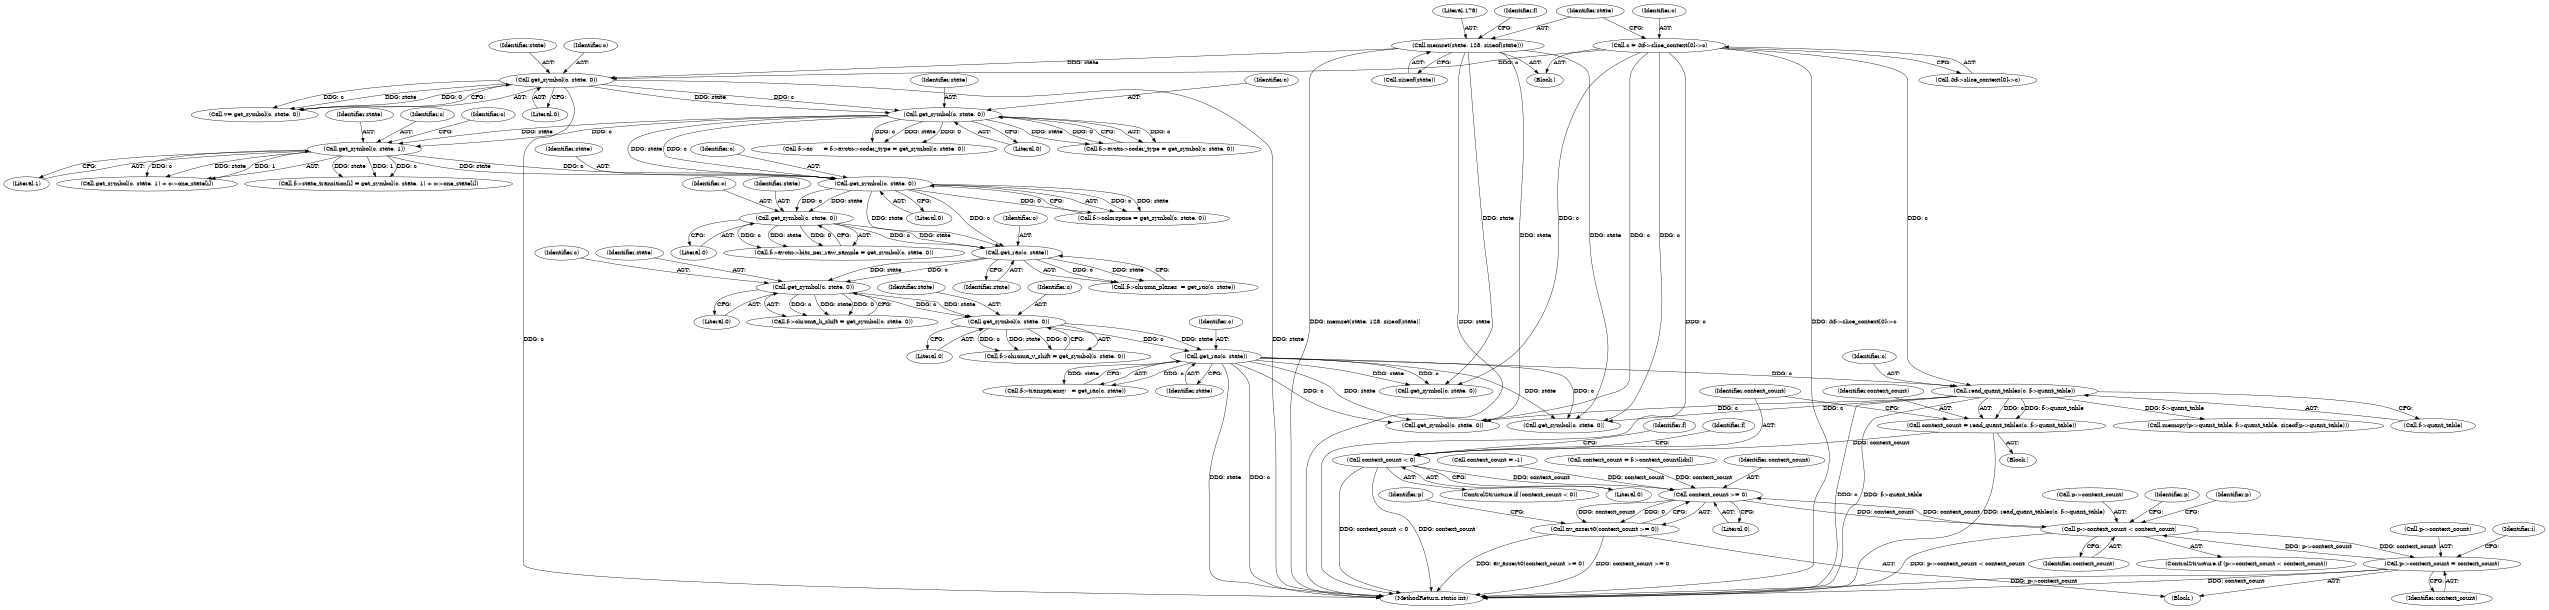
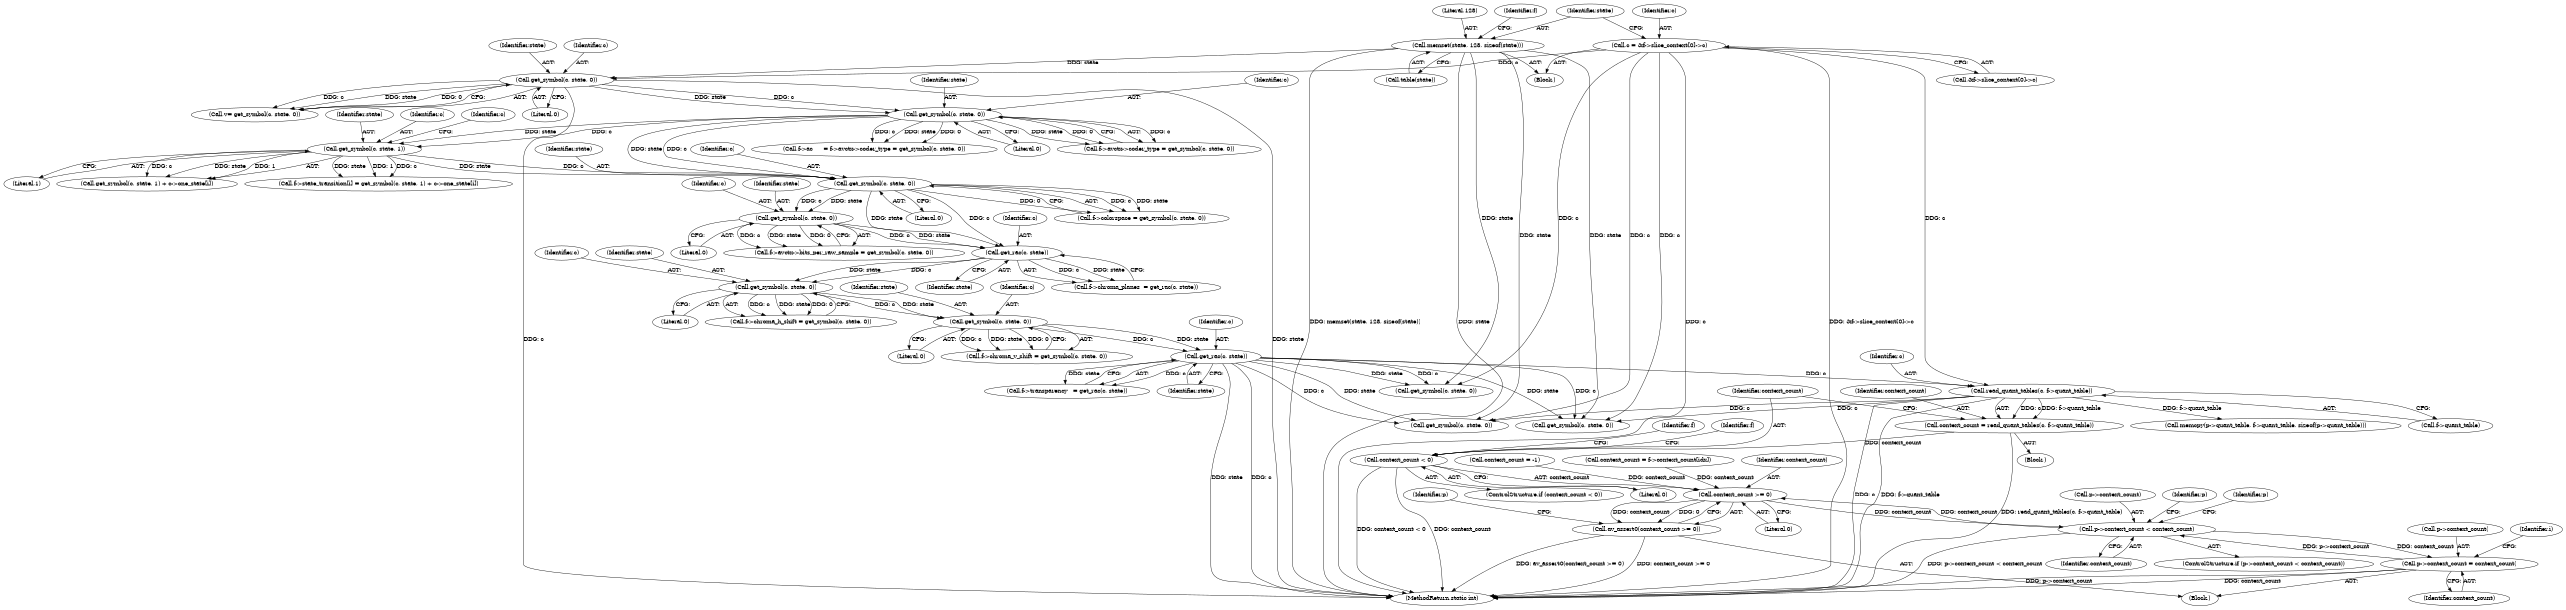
(1460, 11) -> (1460, 11)
(1409, 80) -> (1411, 80)
(1542, 478) -> (1562, 478)
